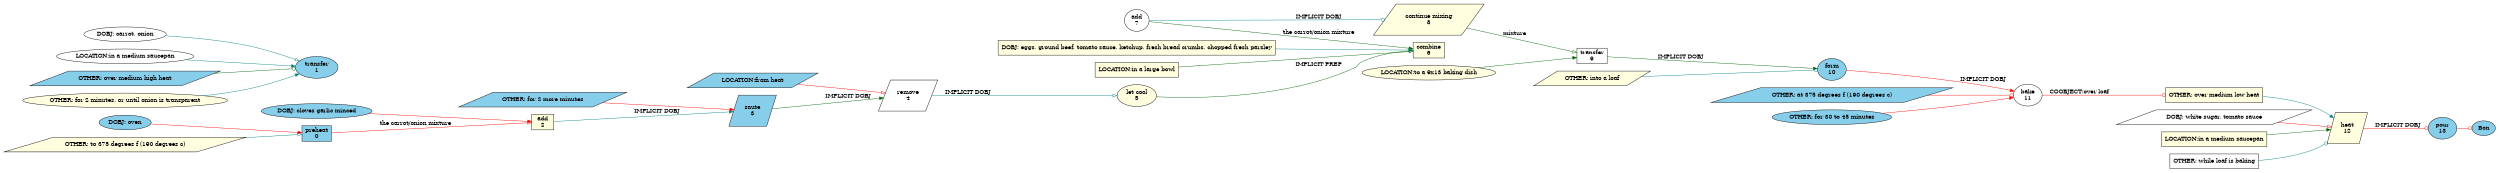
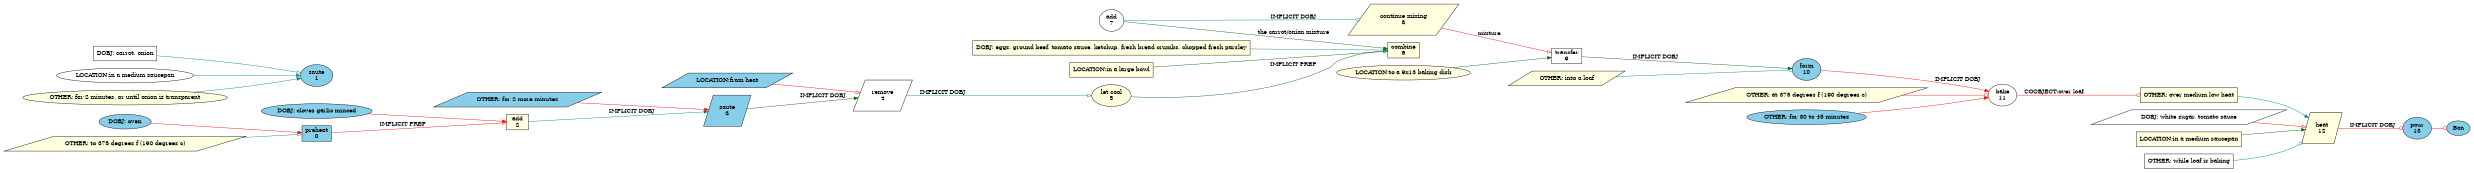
(125, 34) -> (125, 53)
(1520, 40) -> (1494, 40)
(317, 67) -> (317, 76)
(125, 78) -> none
(1832, 95) -> (1807, 95)
(415, 124) -> (403, 124)
